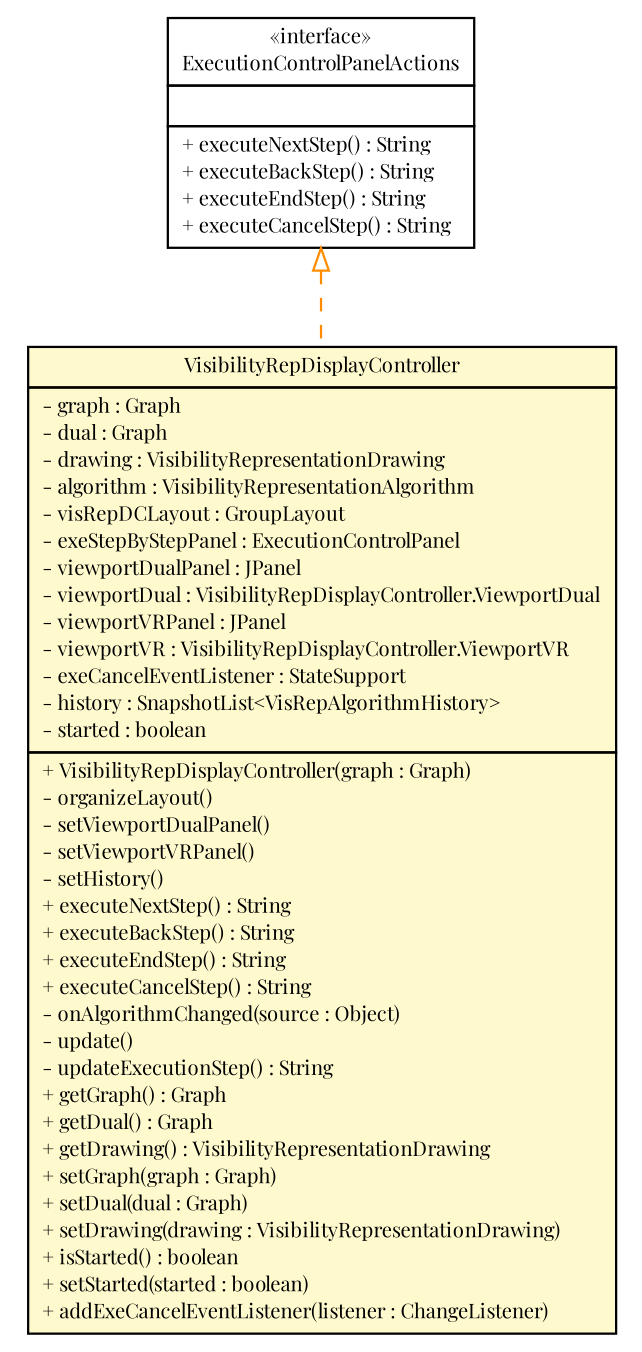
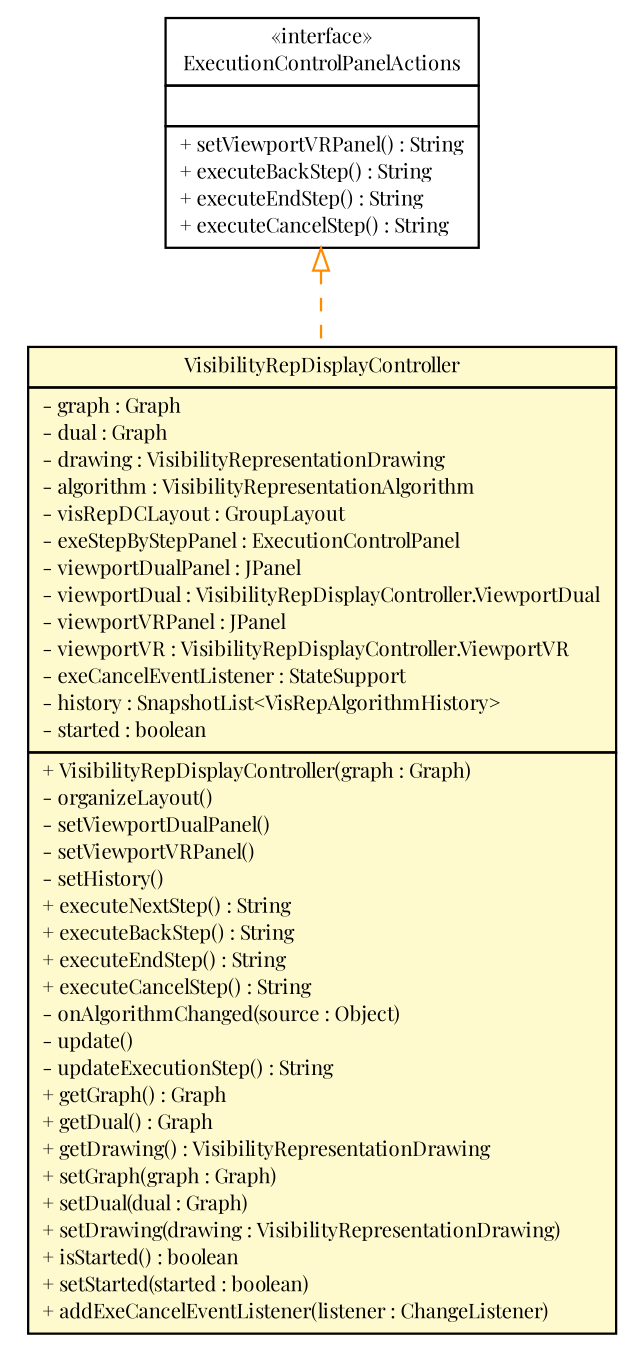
(306, 145) -> (322, 145)
